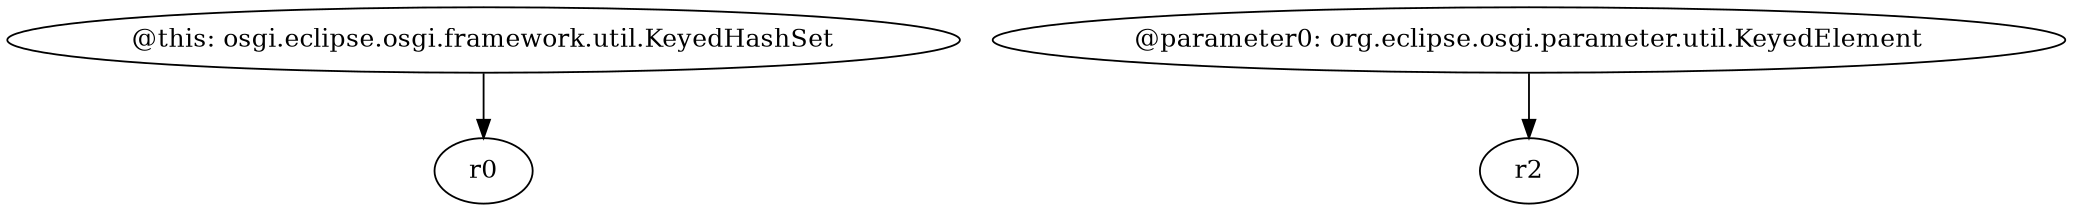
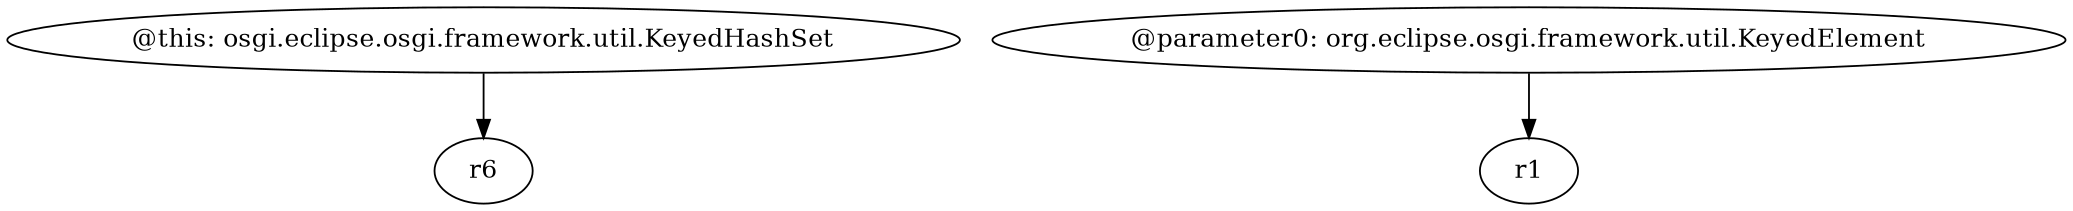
(1529, 40) -> (1529, 40)
(484, 171) -> (484, 171)
(1529, 171) -> (1529, 171)
